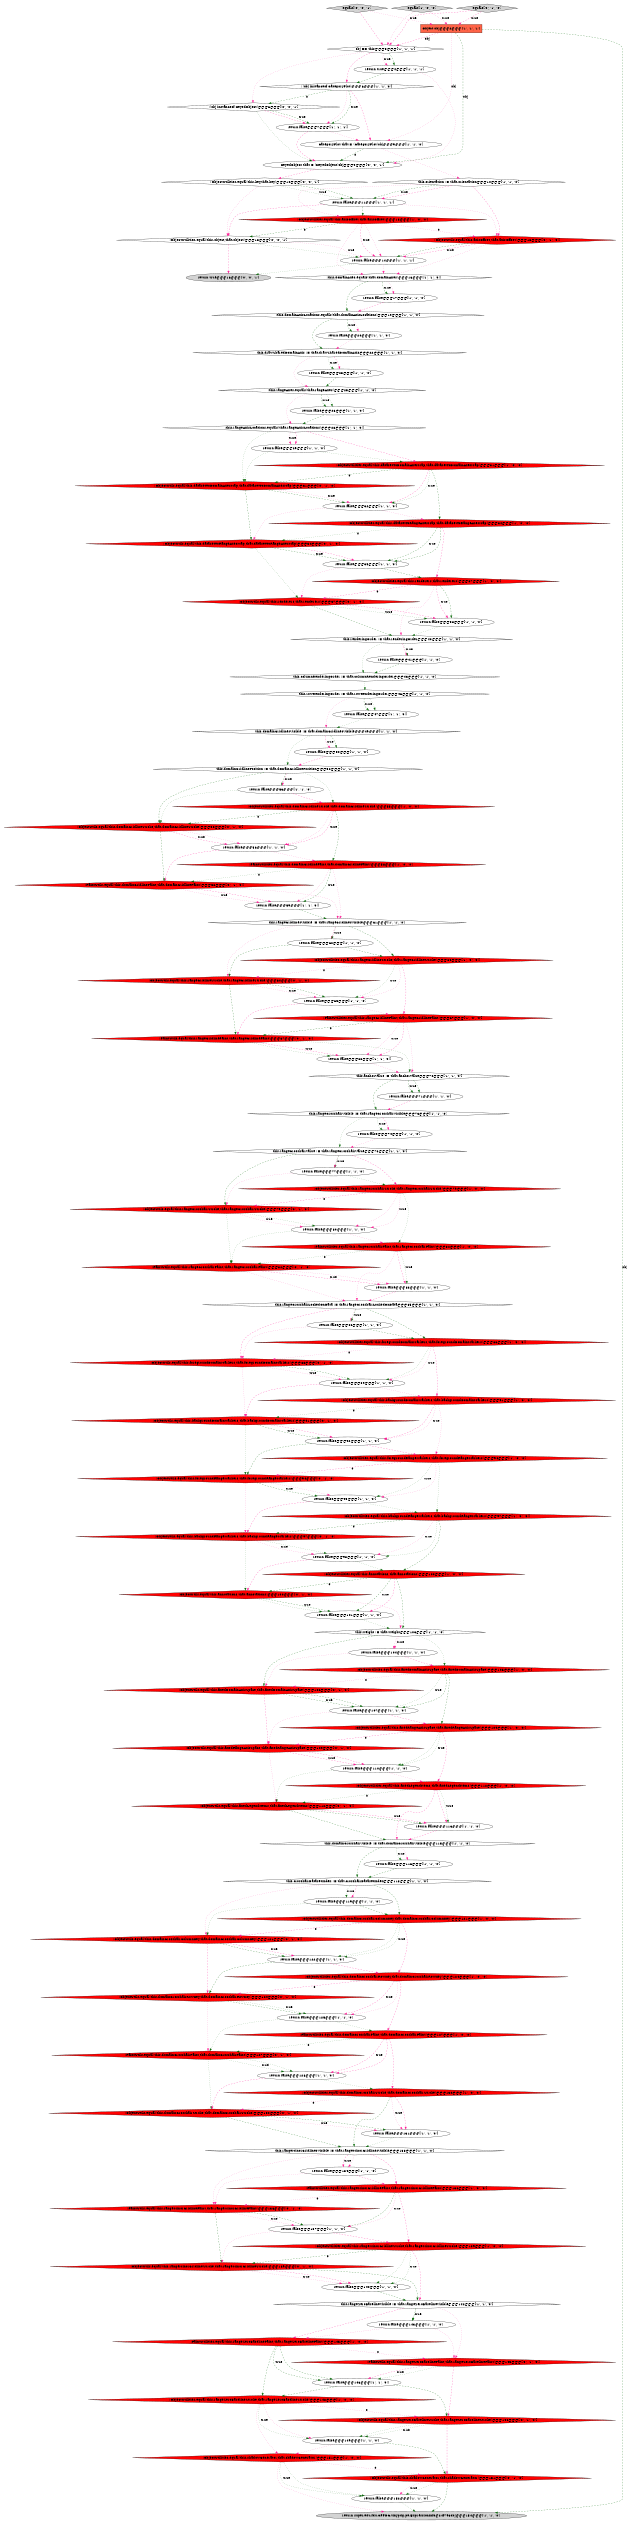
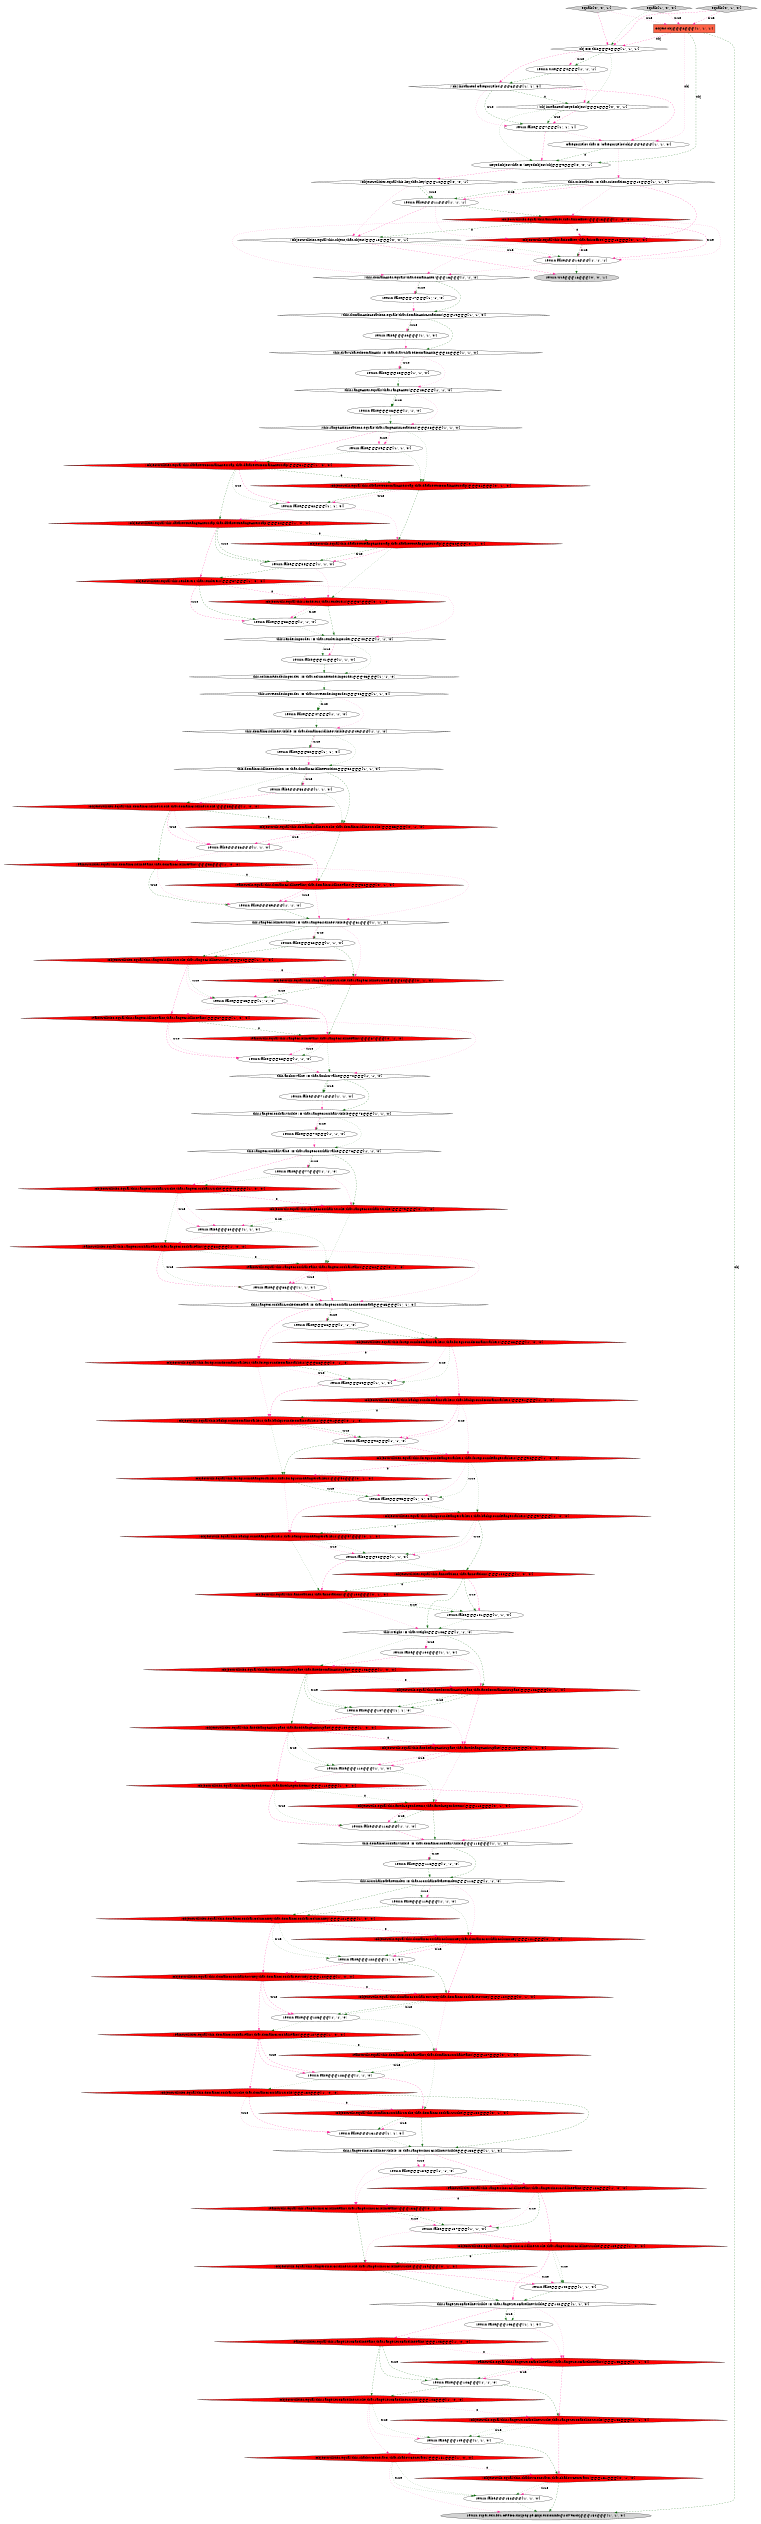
(399, 25) -> (629, 24)
(300, 64) -> (607, 80)
(454, 130) -> (586, 85)
